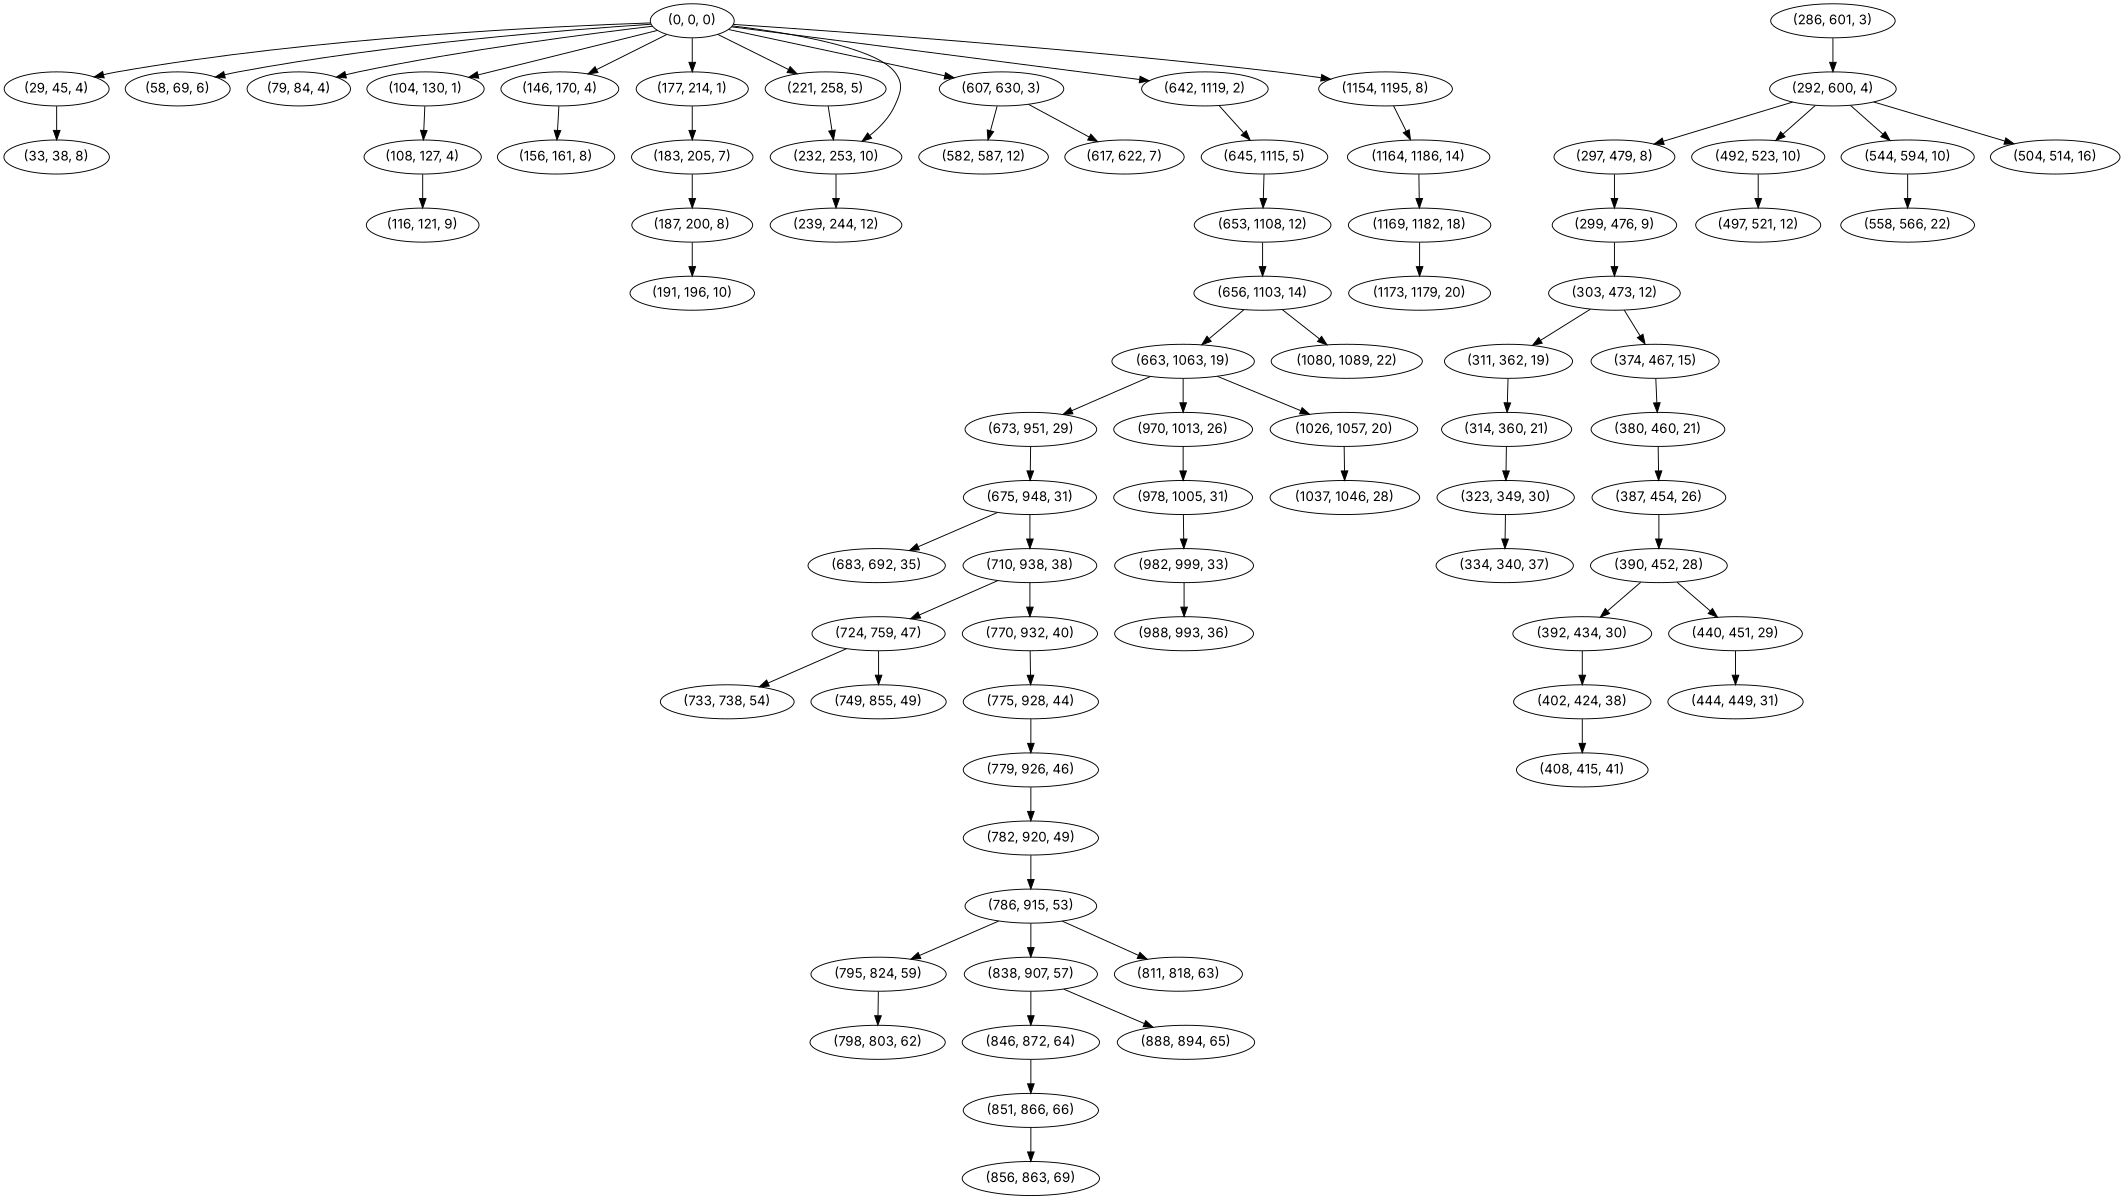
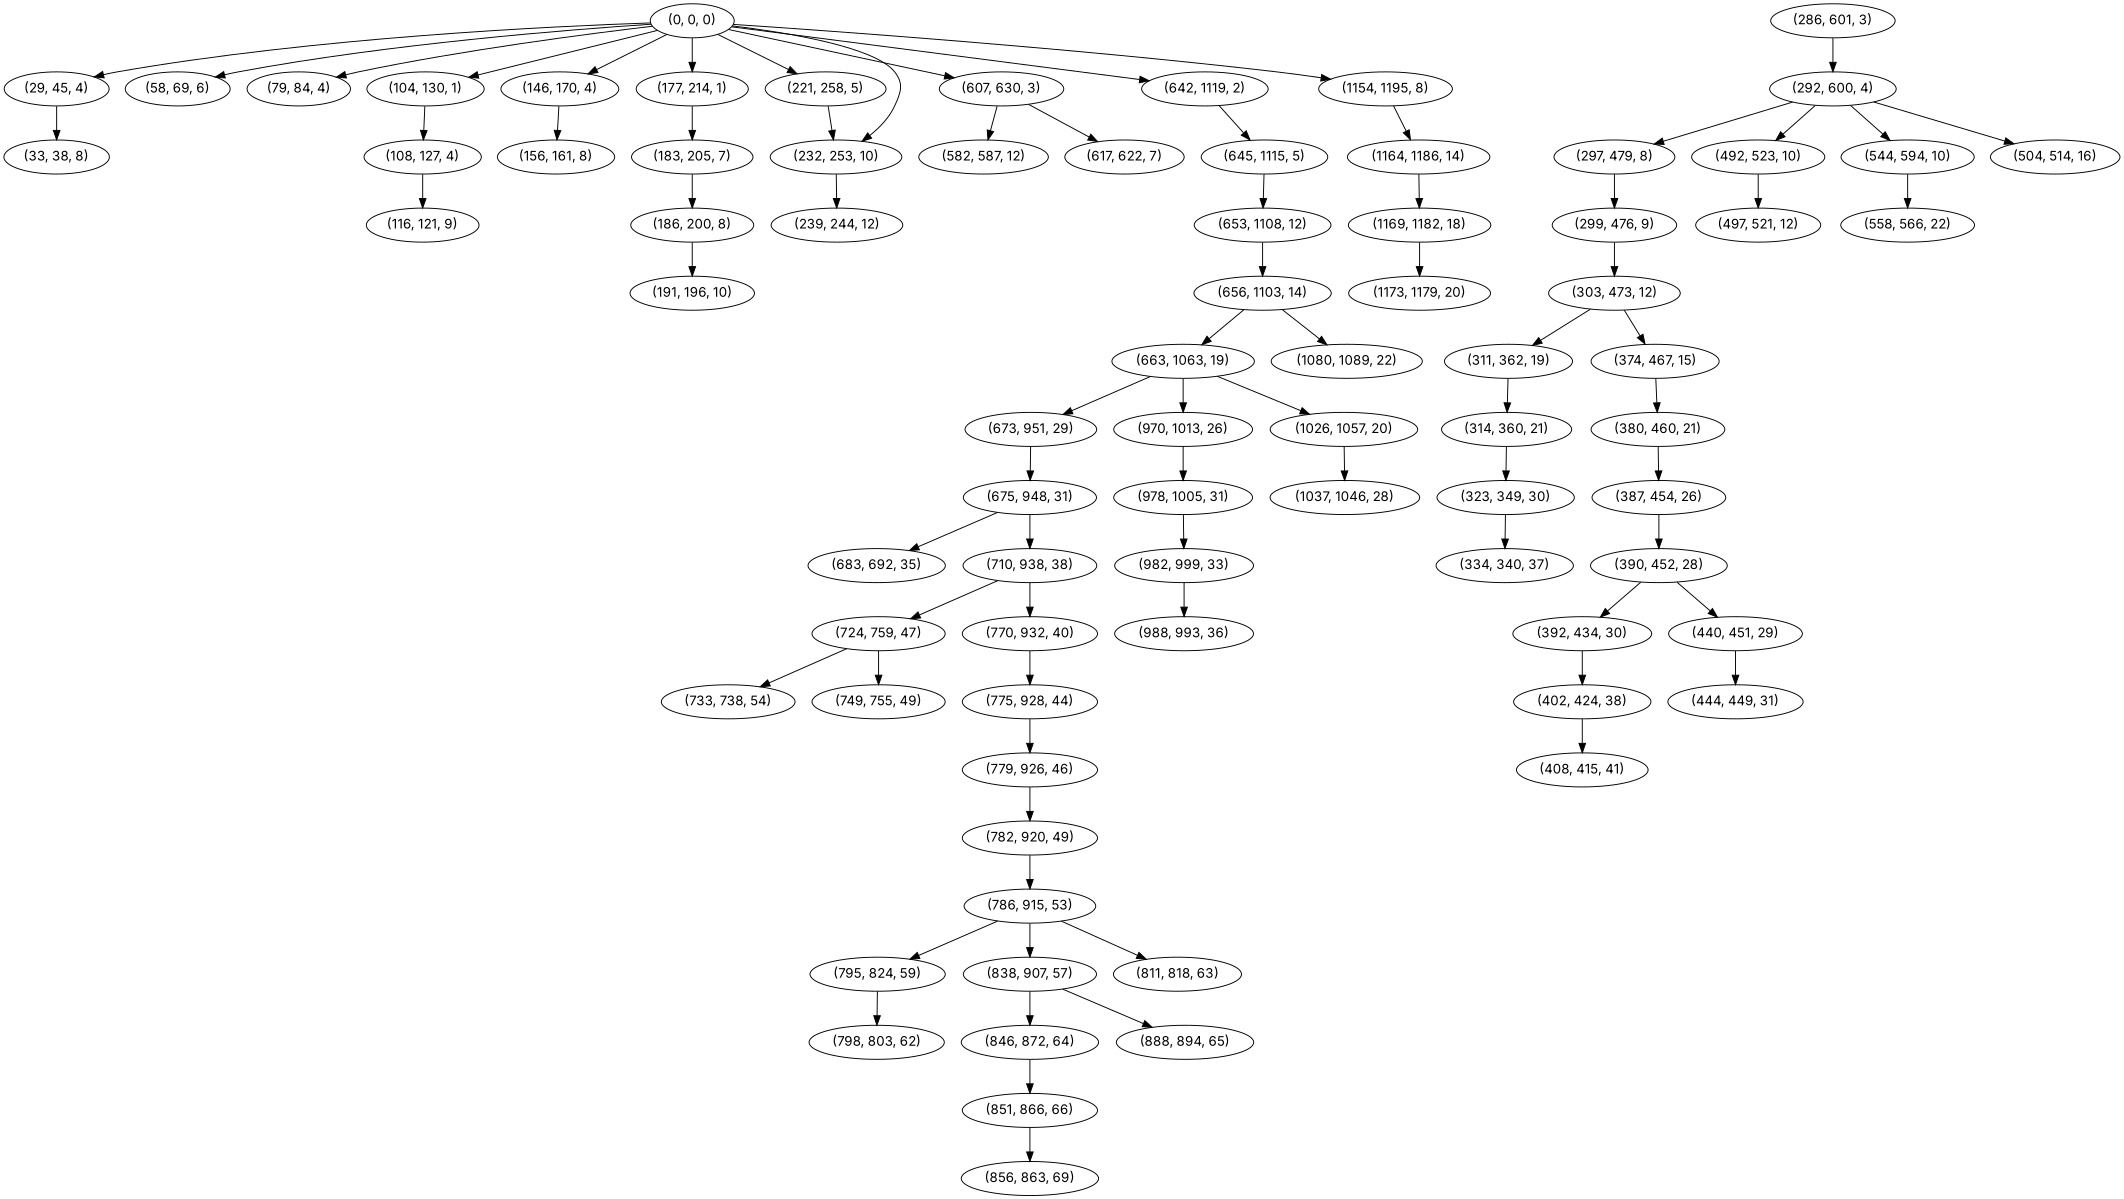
(692, 225) -> (692, 225)
(879, 702) -> (879, 702)
